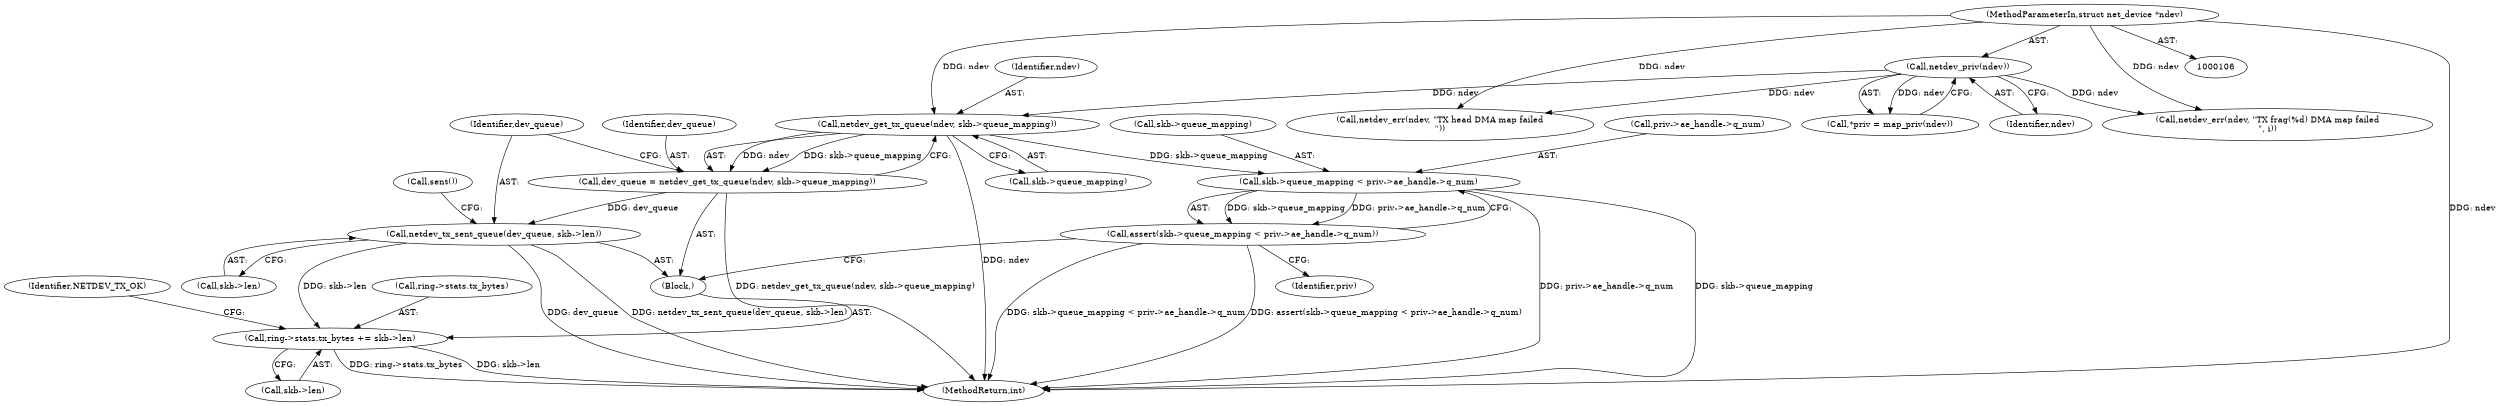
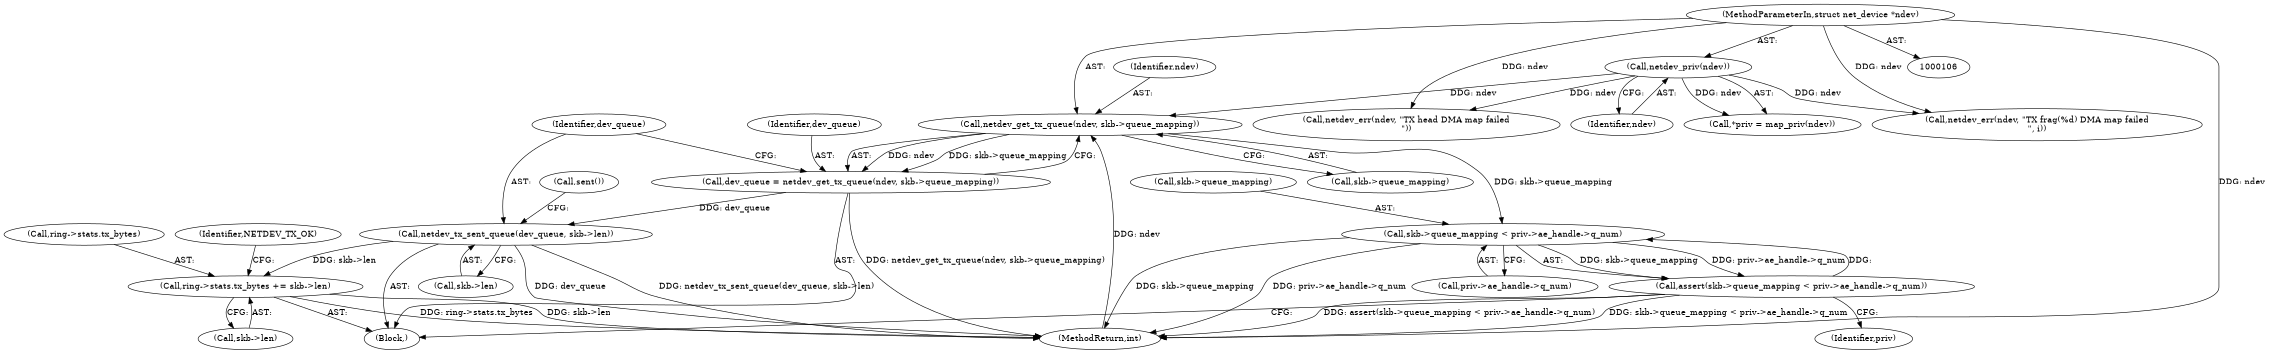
(966, 67) -> (1097, 67)
(1940, 102) -> none
(1502, 208) -> (1862, 261)
(981, 252) -> (1114, 233)
none -> (1504, 258)
(733, 331) -> (320, 313)
